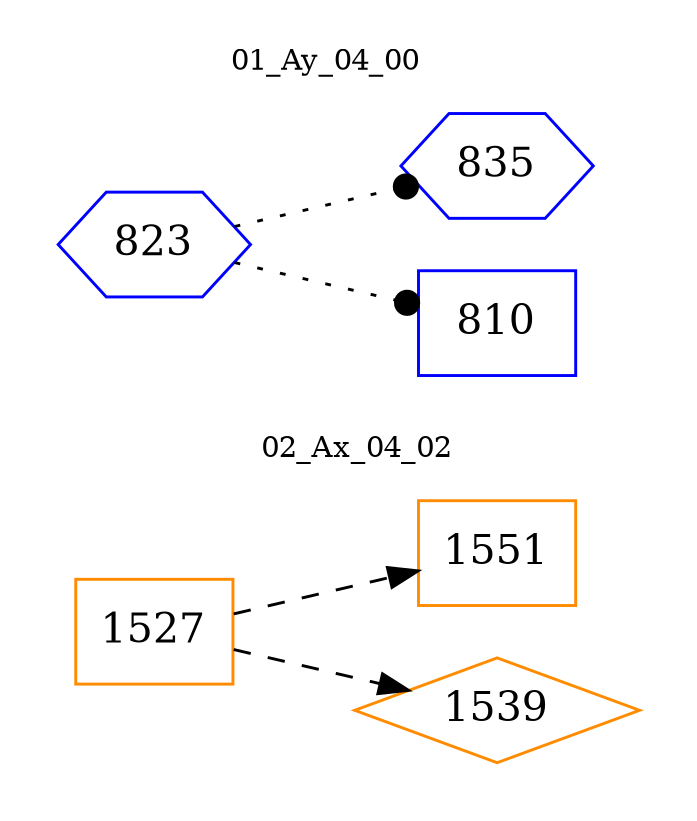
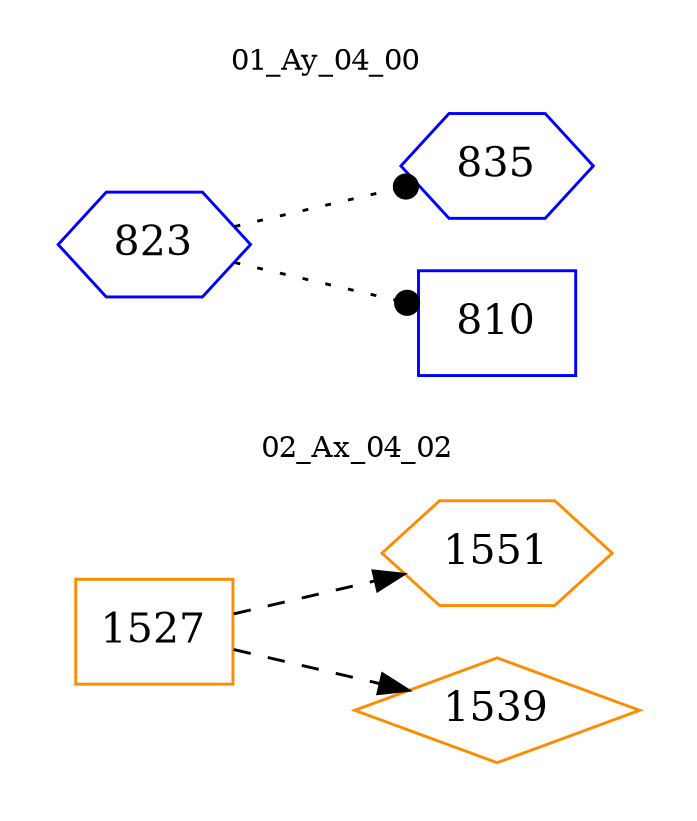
(497, 553) -> (497, 553)
